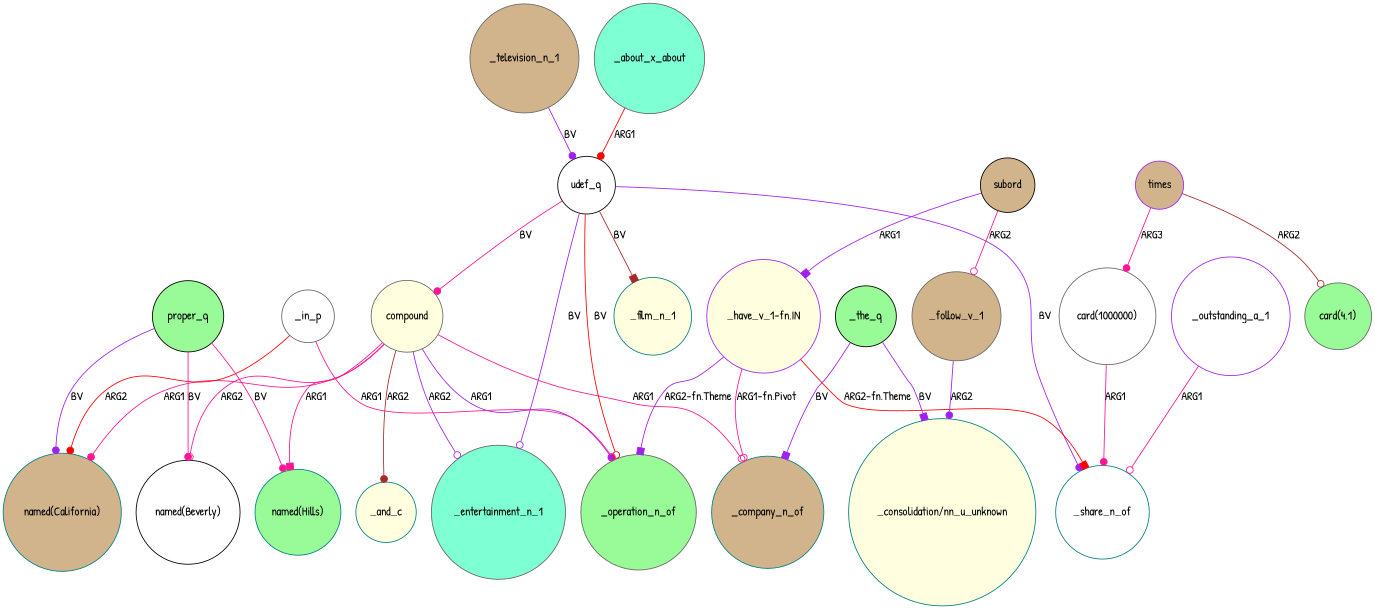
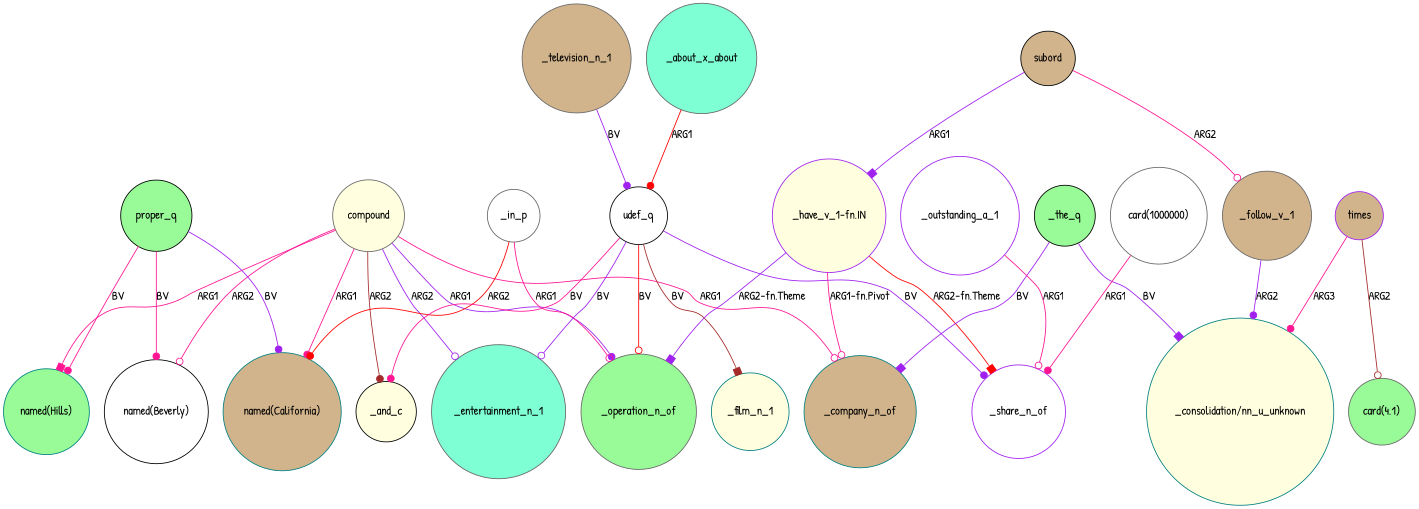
(1139, 236) -> (1320, 281)
(500, 243) -> (479, 305)
(386, 512) -> (386, 412)
(1102, 512) -> (1019, 412)
